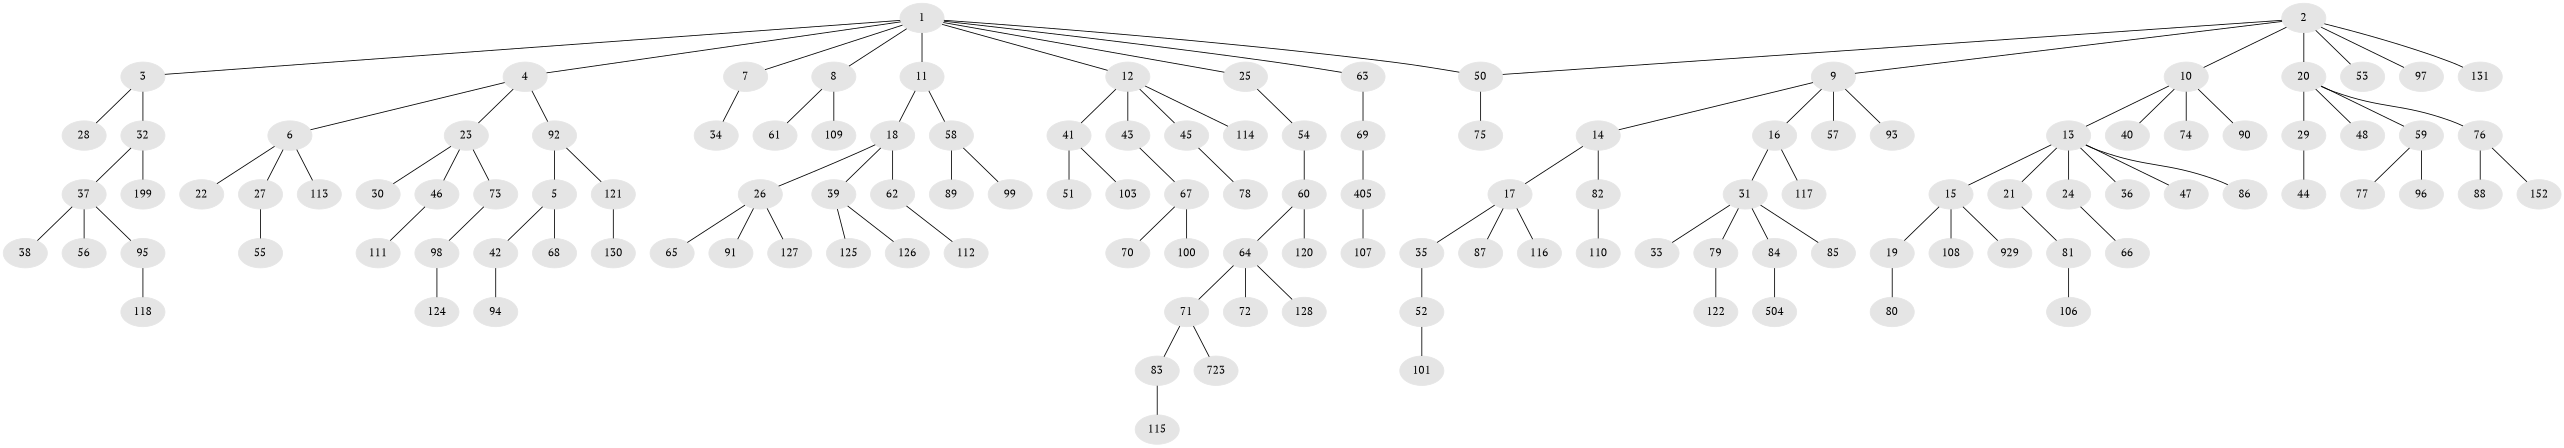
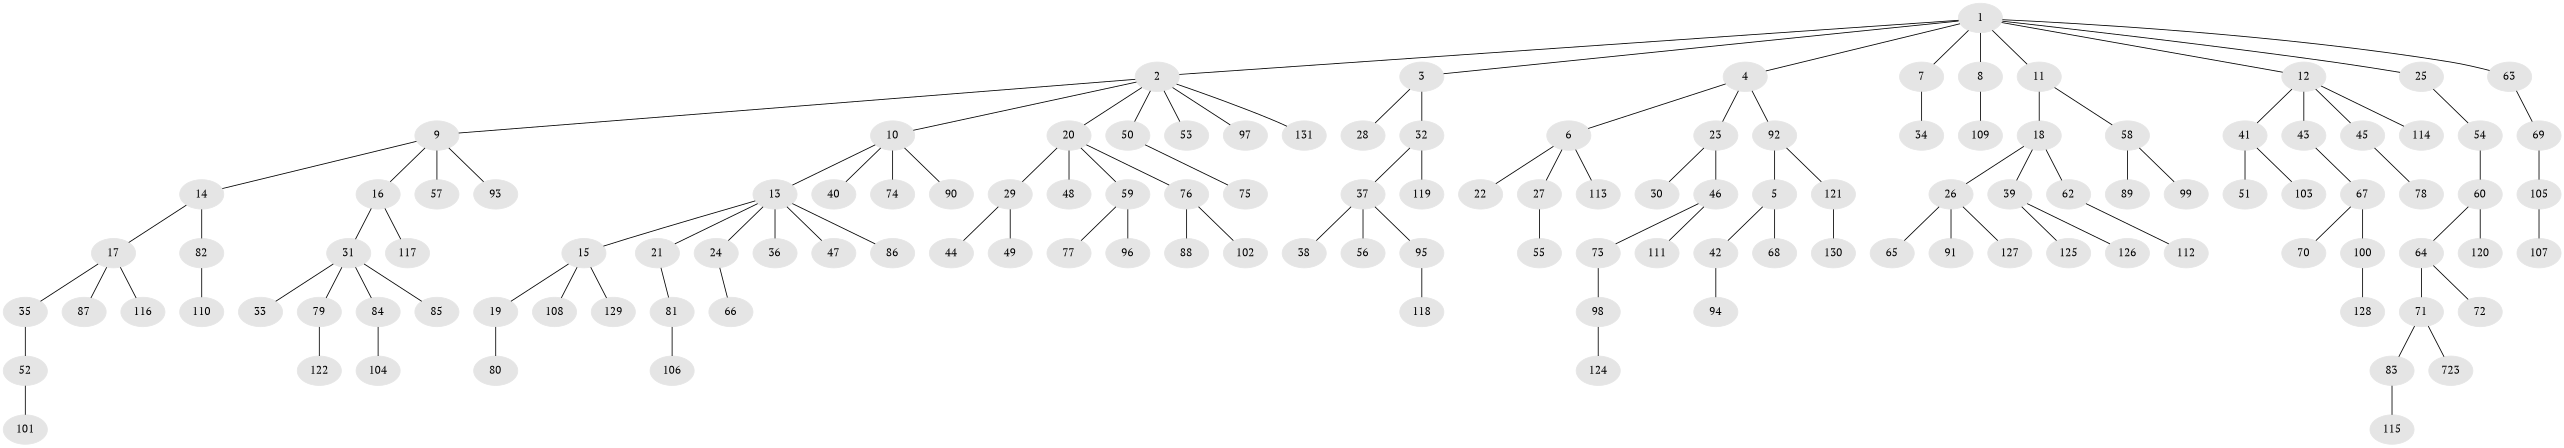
(1202, 42) -> (1569, 47)
(775, 136) -> none
(481, 165) -> (1657, 224)
(143, 194) -> (1422, 194)
(1363, 194) -> (2539, 194)
(2539, 194) -> (1245, 253)
none -> (1010, 253)
(2010, 253) -> (613, 312)
(1275, 282) -> (2363, 283)
(1775, 312) -> (378, 371)
